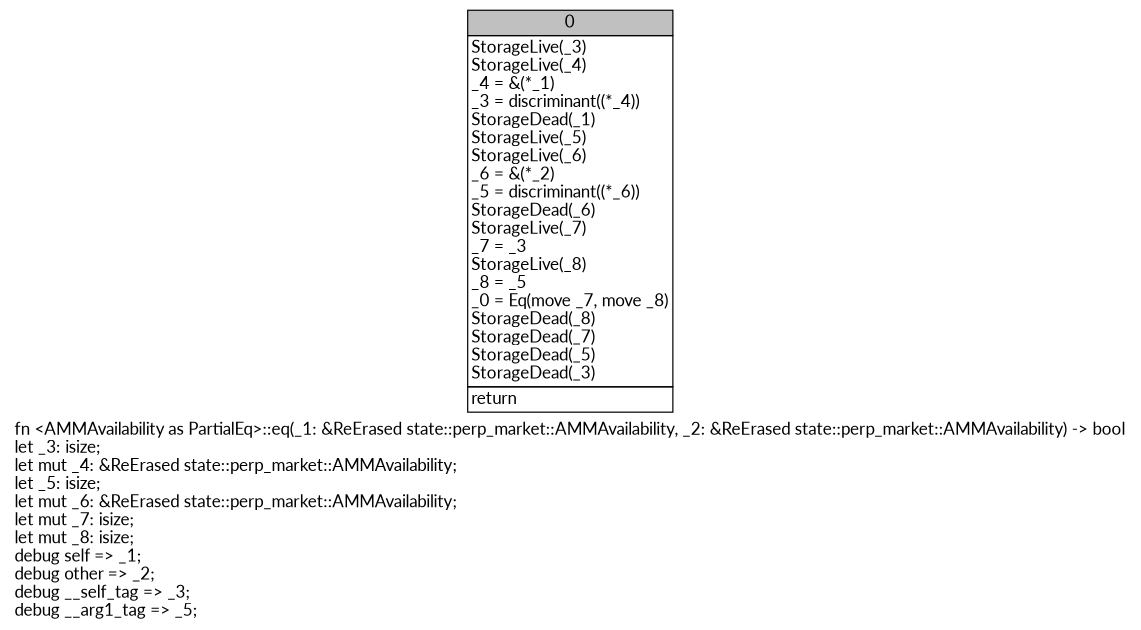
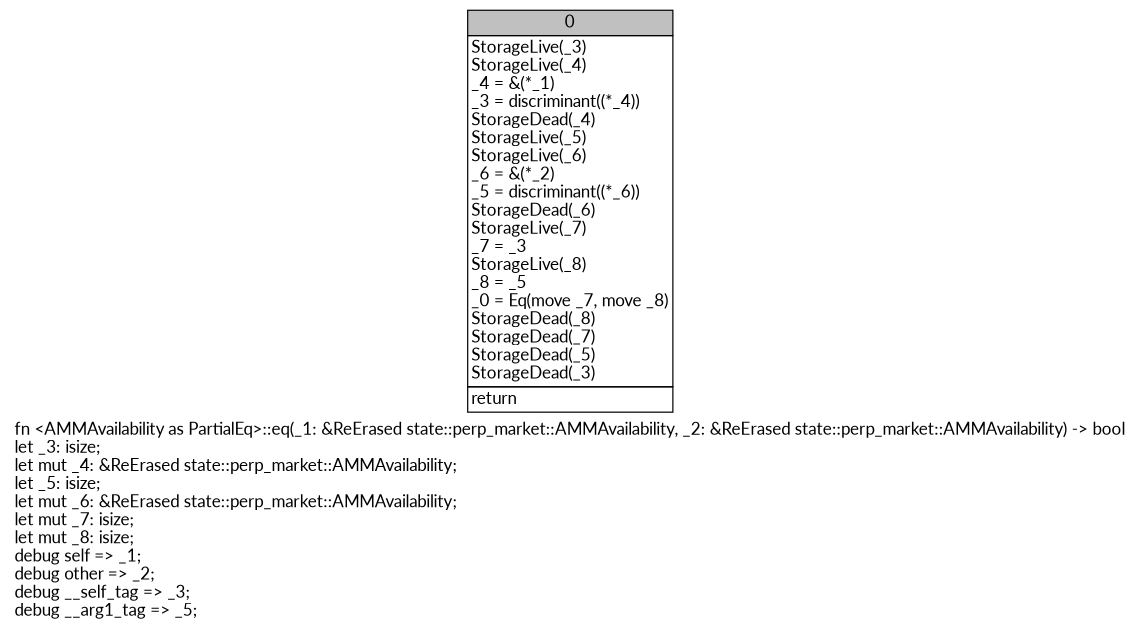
(533, 120) -> (533, 120)
